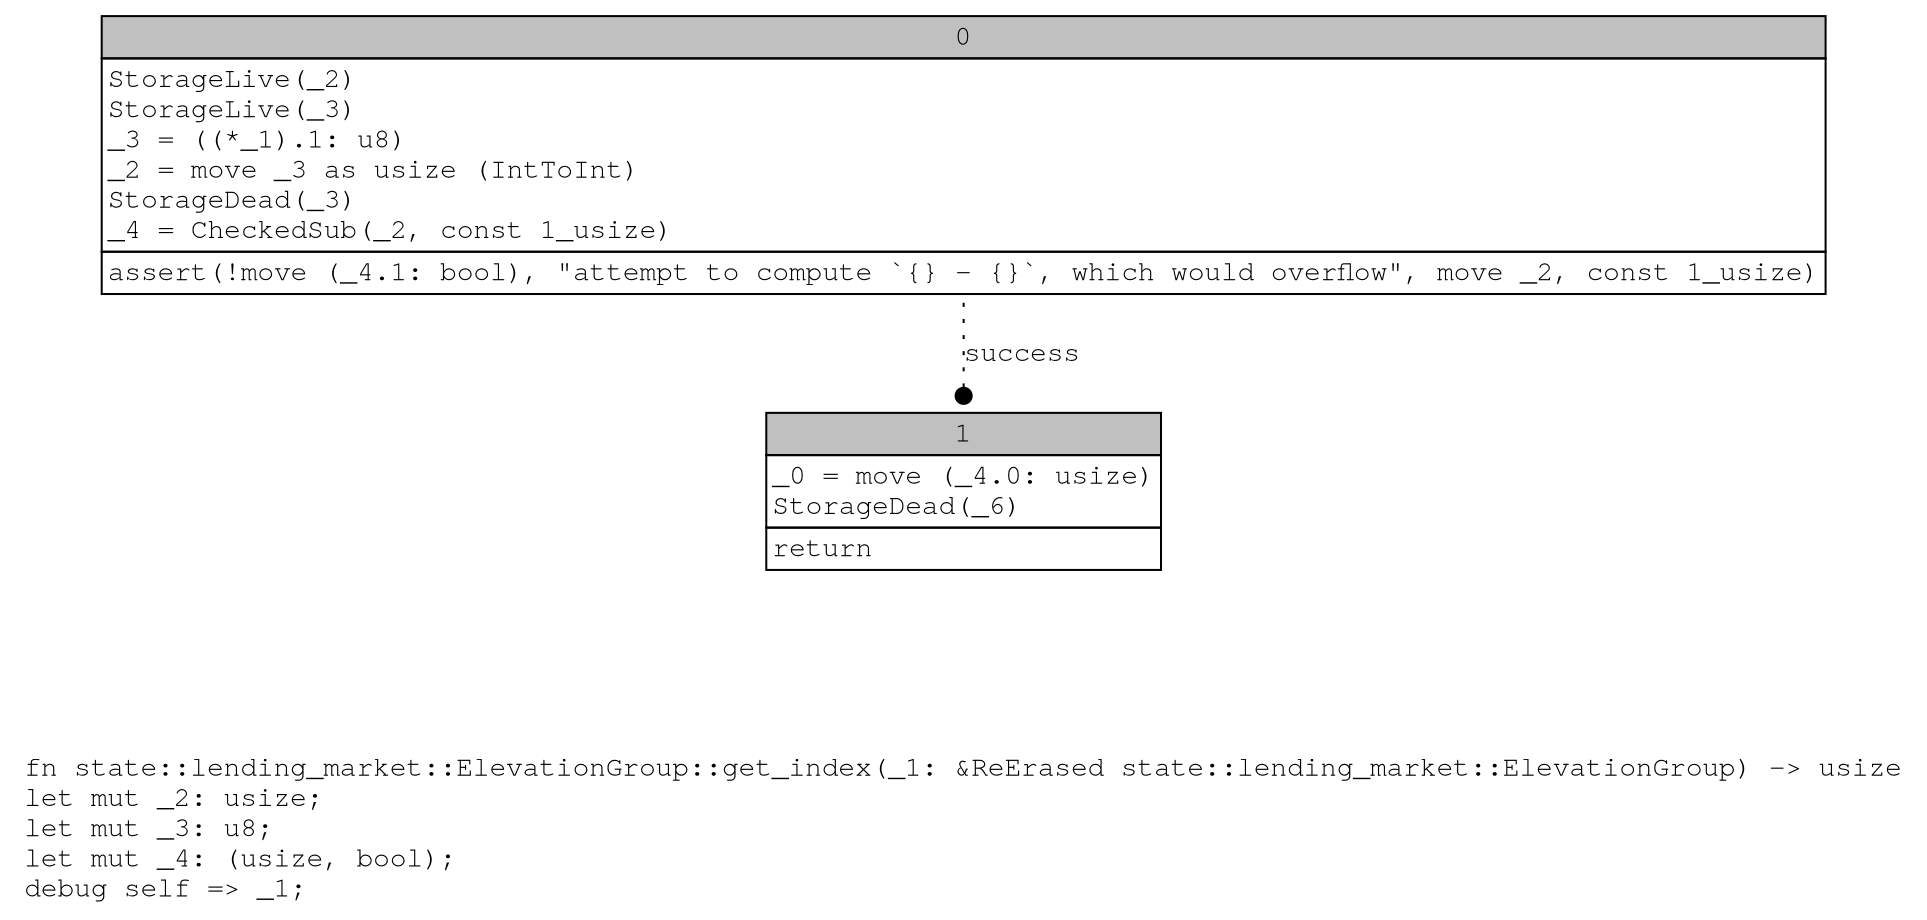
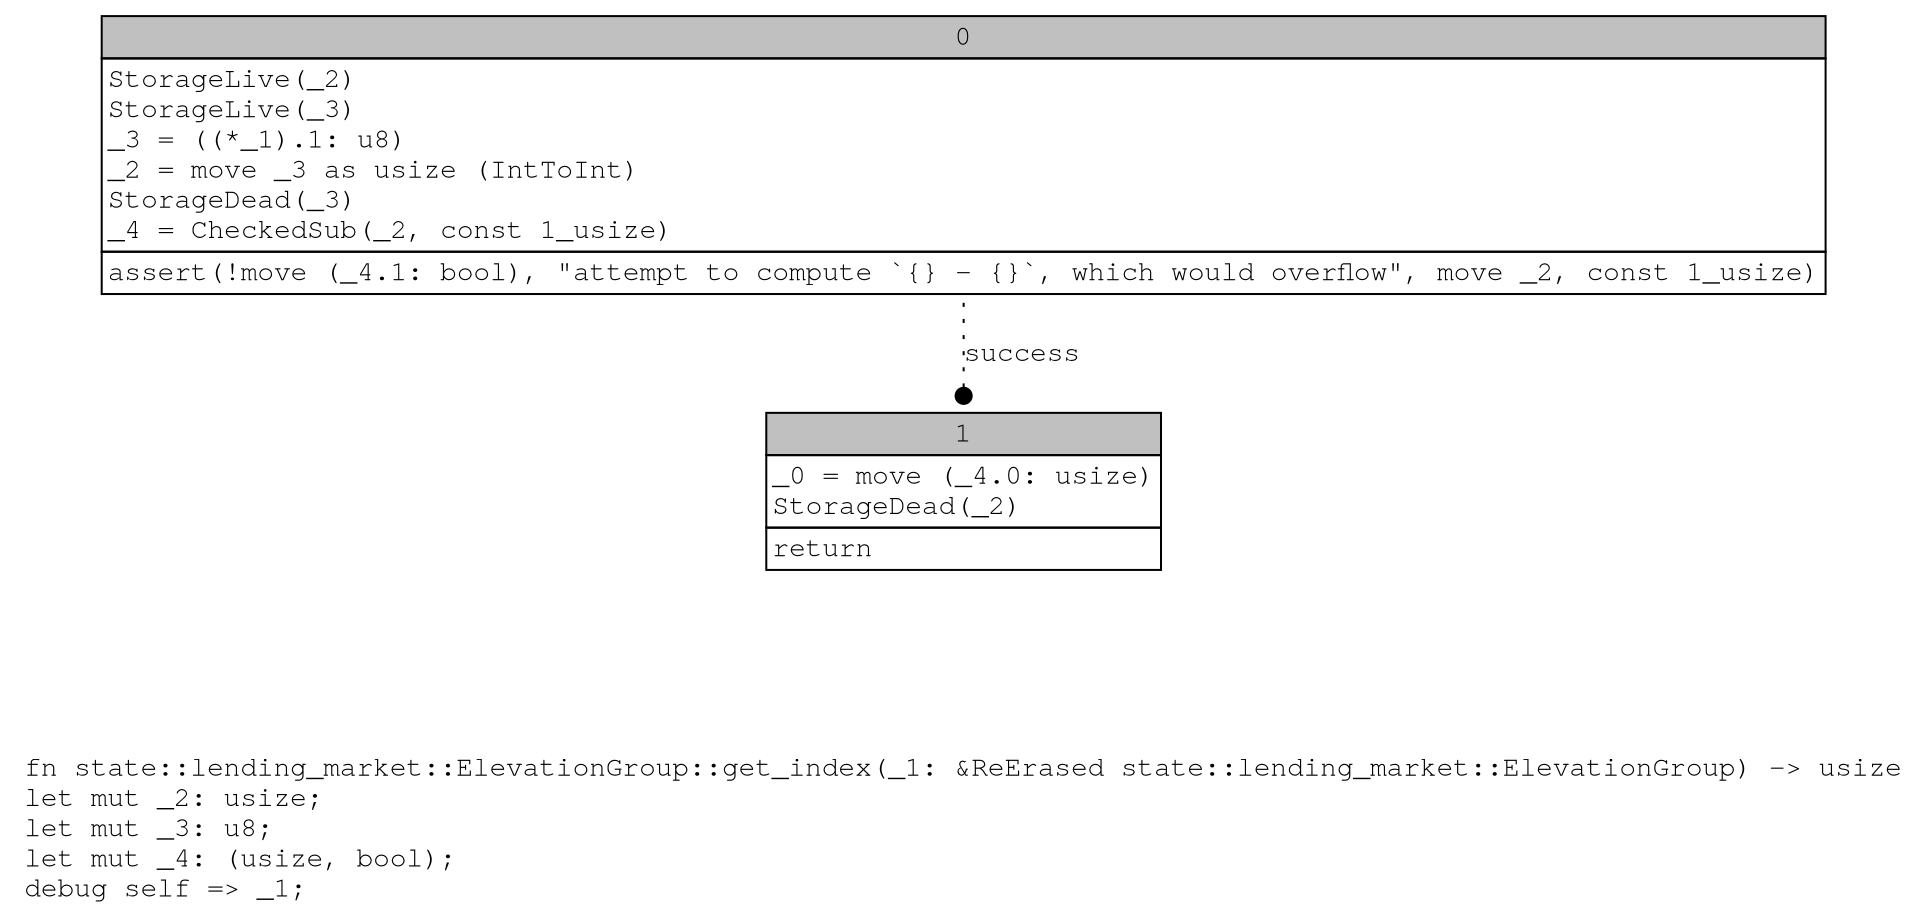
(897, 505) -> (897, 505)
